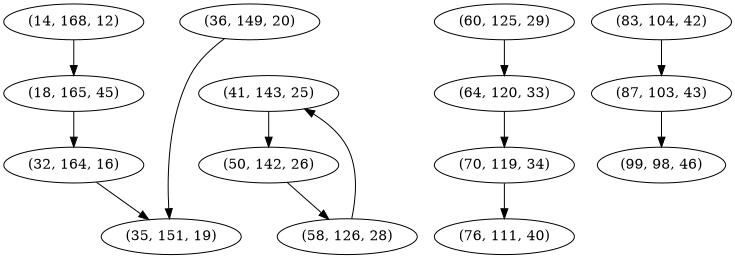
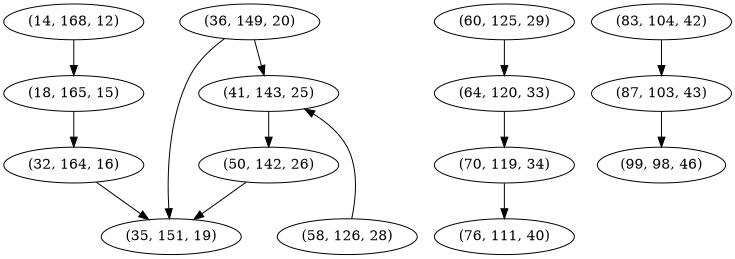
none -> (258, 53)
(74, 93) -> (74, 93)
(304, 198) -> (224, 198)
